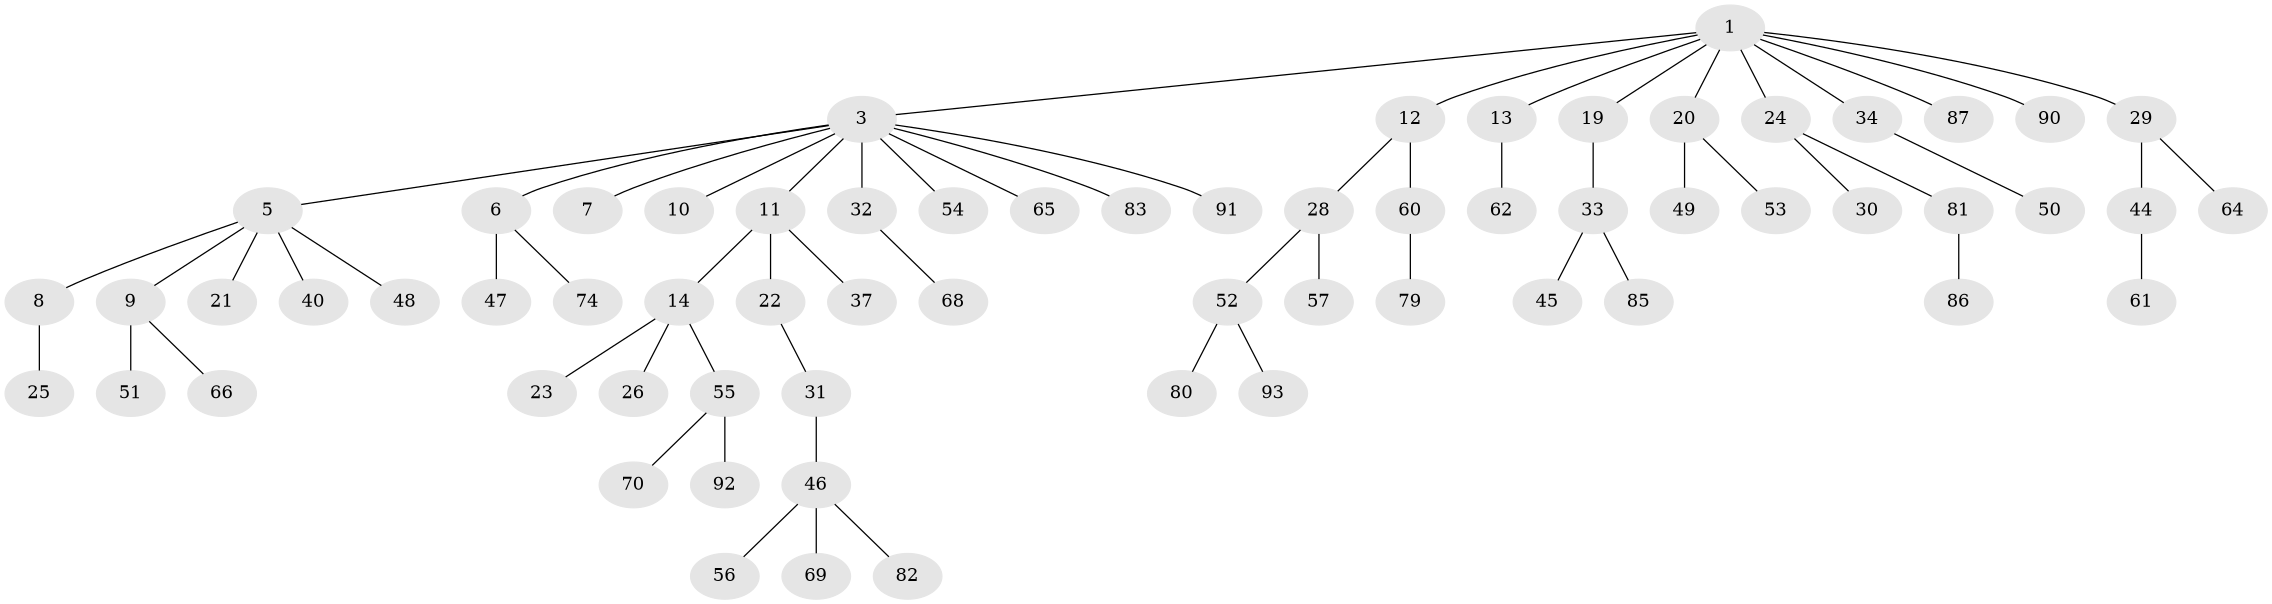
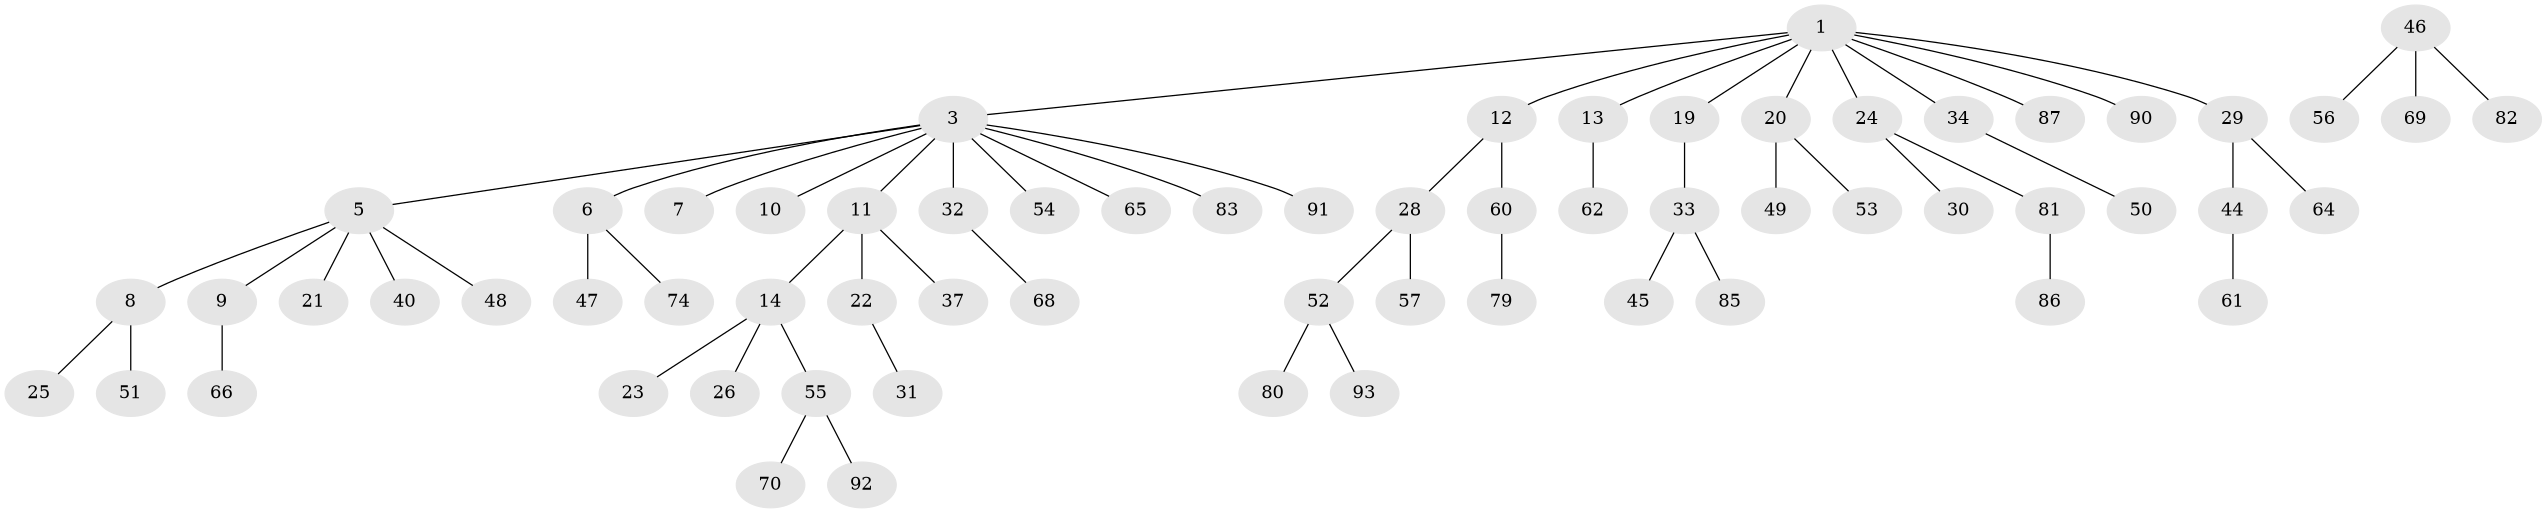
(131, 348) -> (131, 348)
(816, 439) -> none
